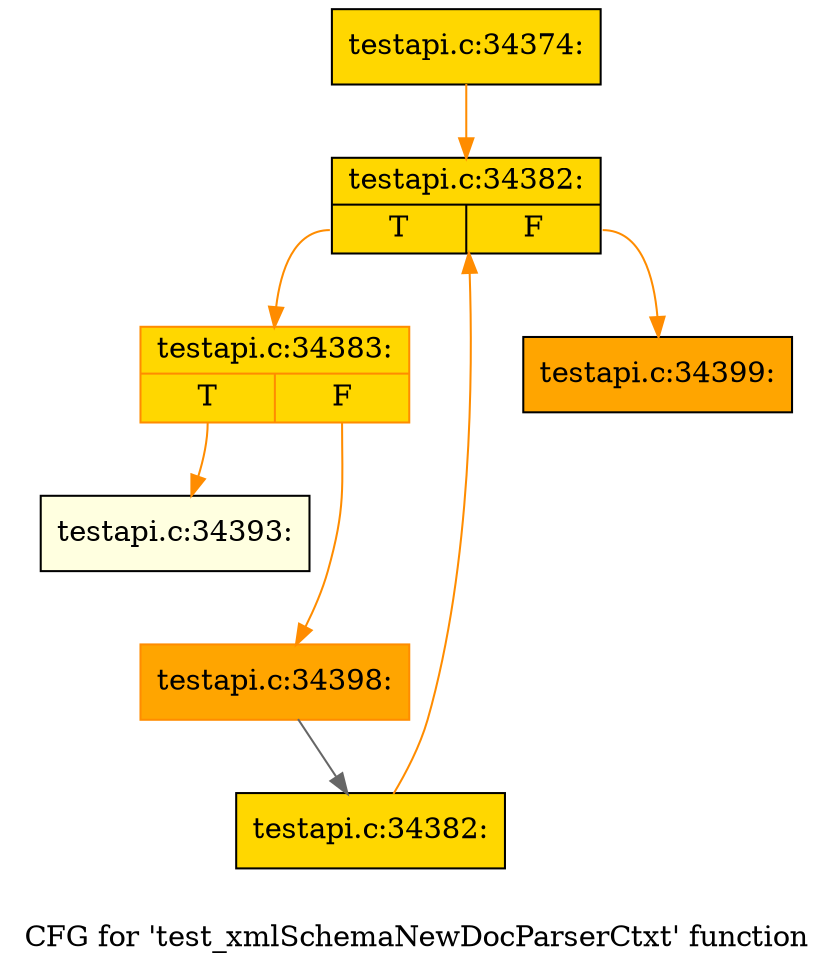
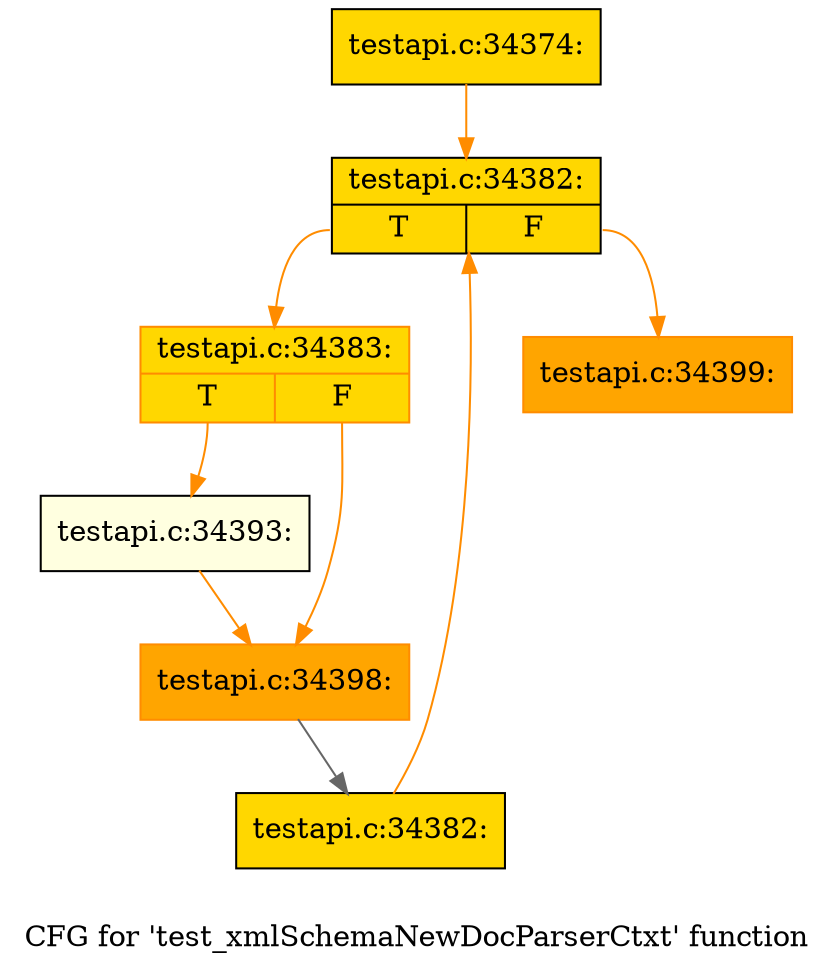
(658, 375) -> (658, 375)
none -> (219, 600)
